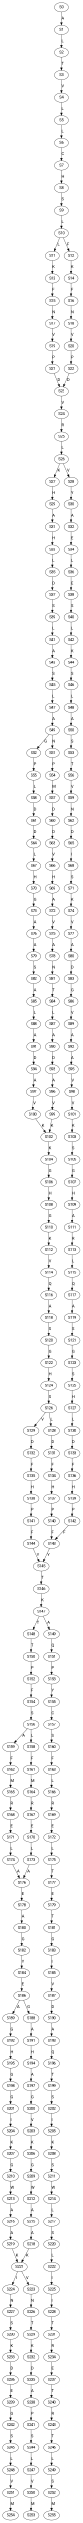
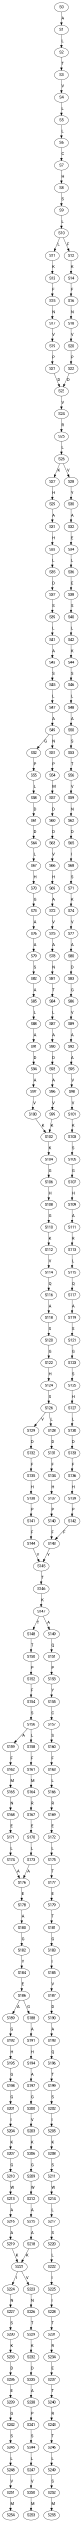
(12, 1804) -> (12, 1804)
